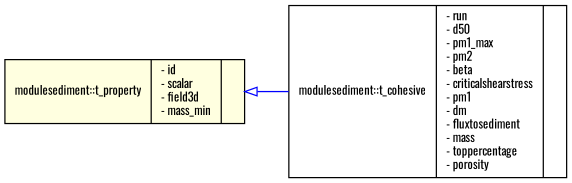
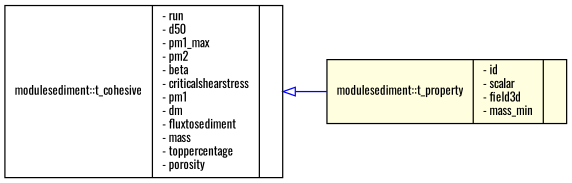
(273, 92) -> (311, 92)
